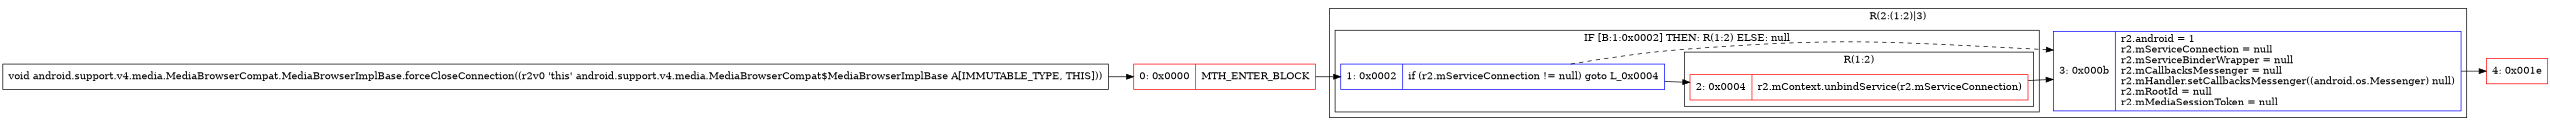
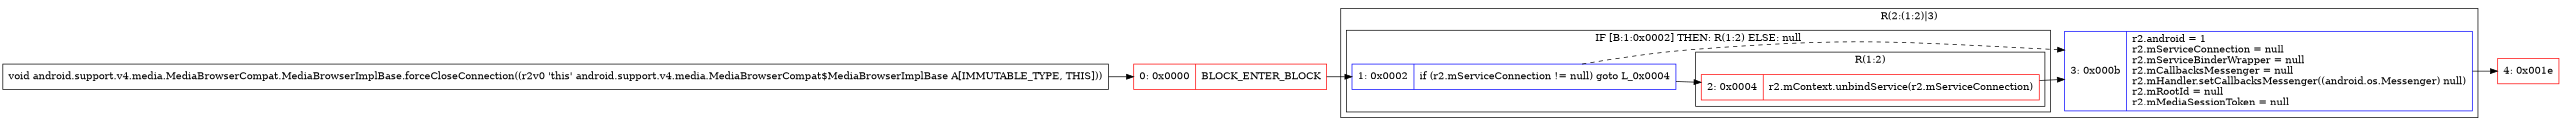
(1256, 76) -> (1261, 76)
